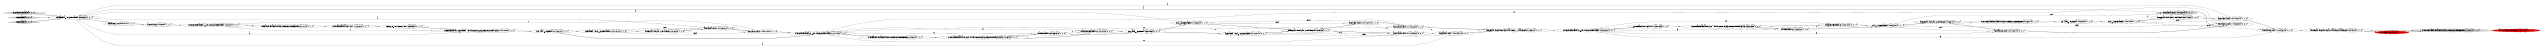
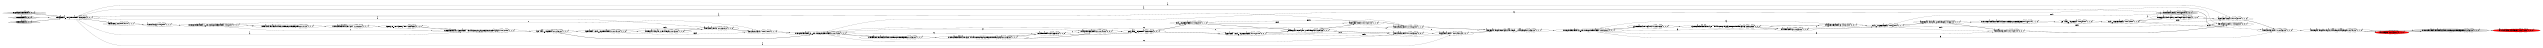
(632, 12) -> (725, 16)
